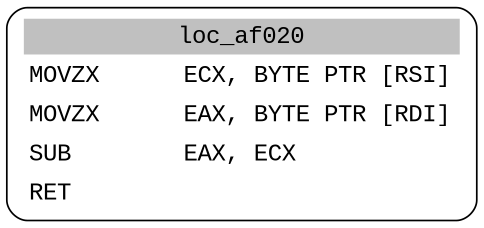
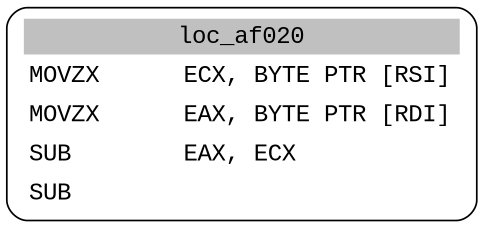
(106, 192) -> (106, 192)
